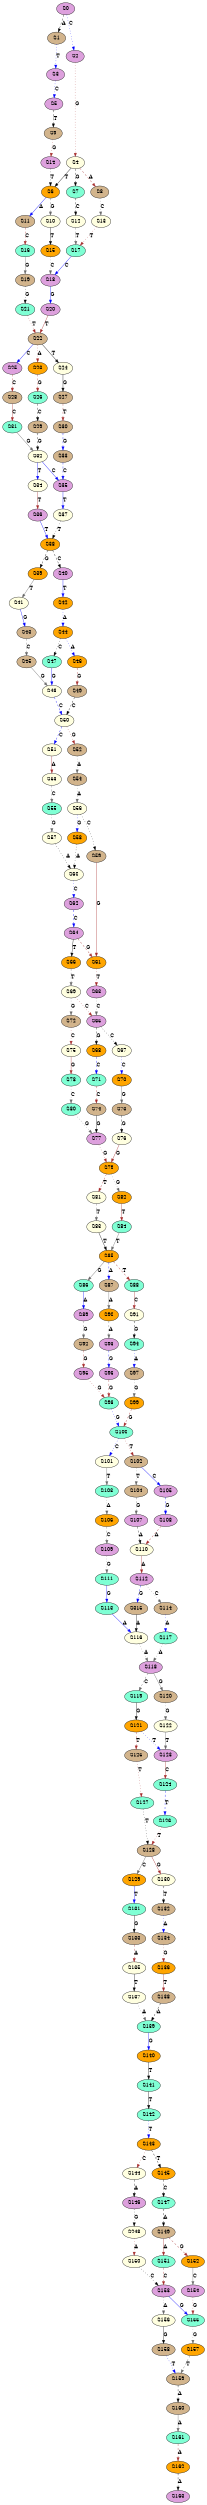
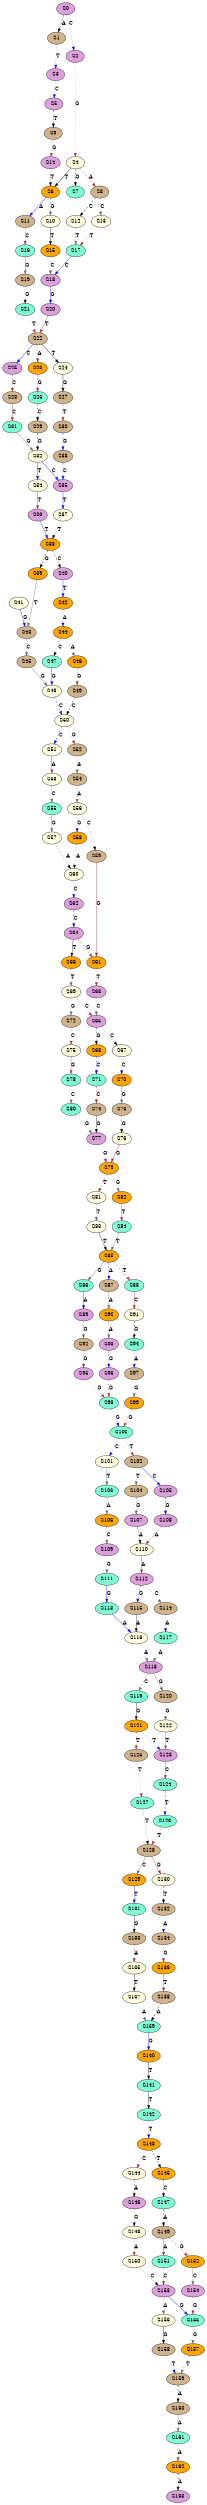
(76, 205) -> (89, 205)
(29, 587) -> (33, 602)
(69, 646) -> (69, 646)
(52, 822) -> (52, 822)
(136, 1609) -> (136, 1609)
(134, 2232) -> (134, 2232)
